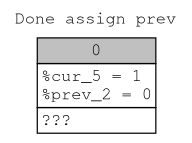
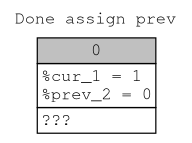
(92, 76) -> (92, 76)
